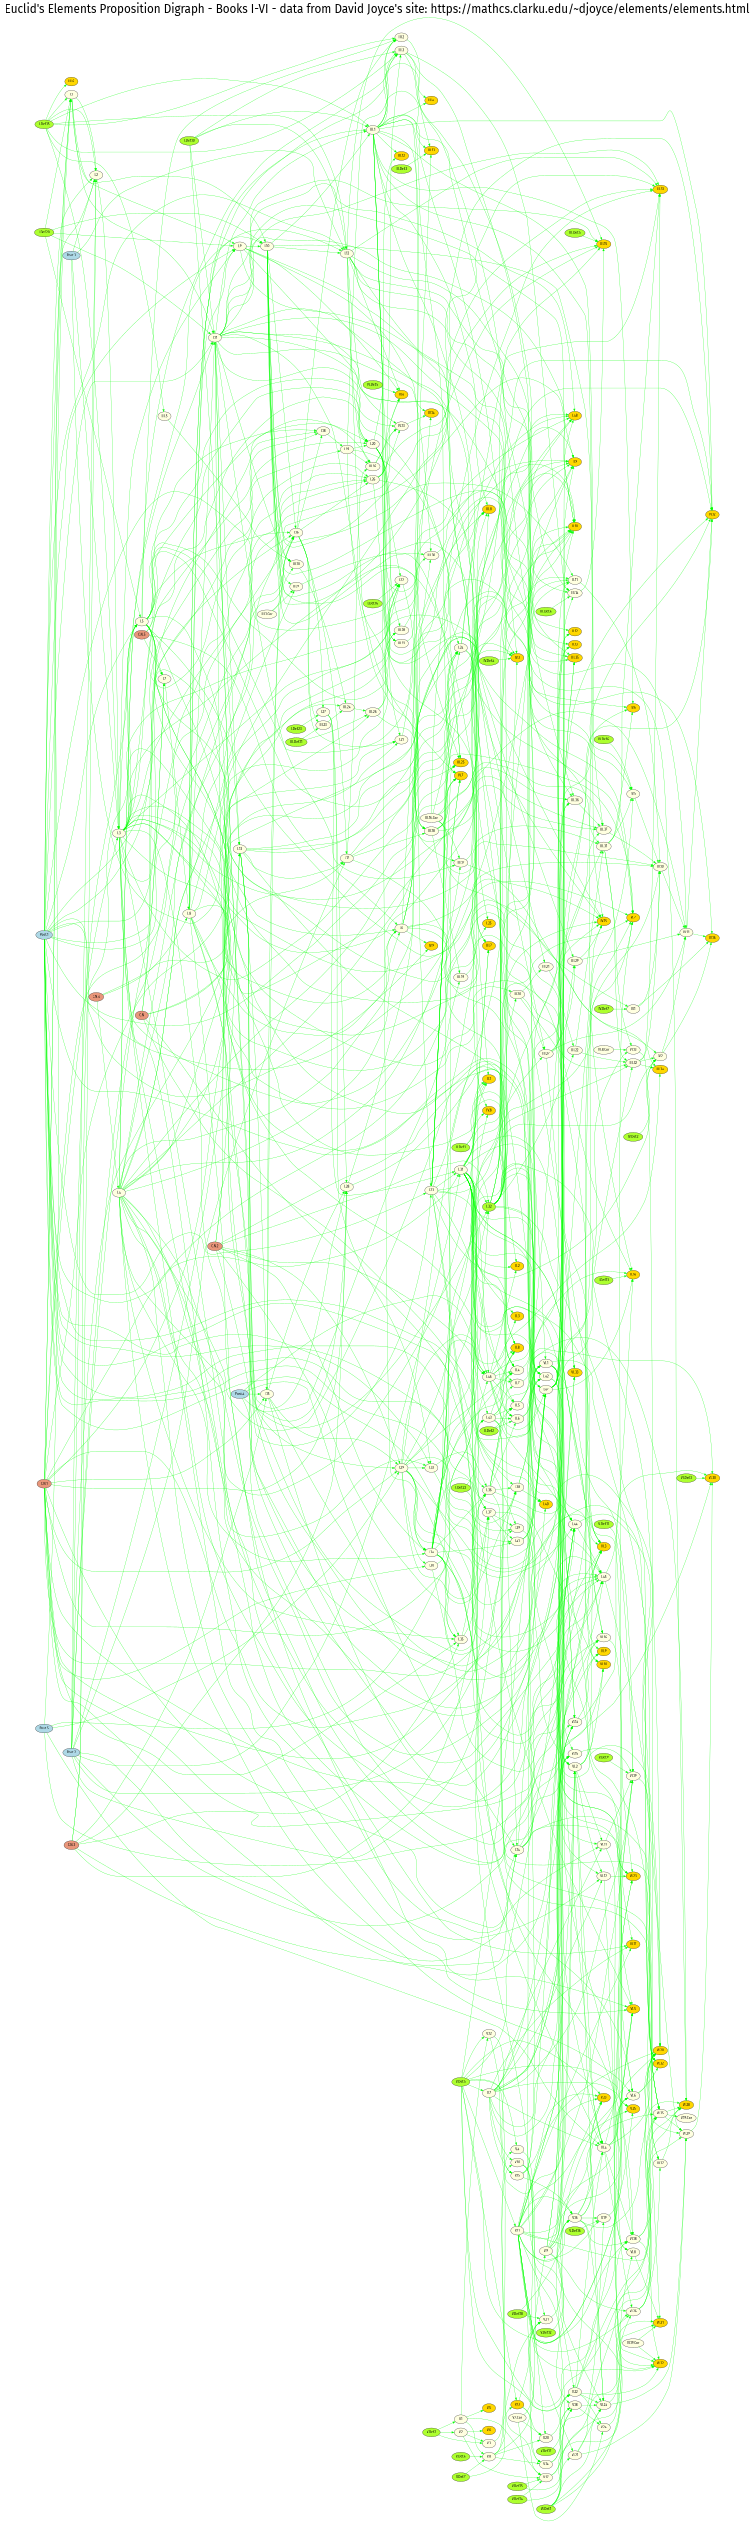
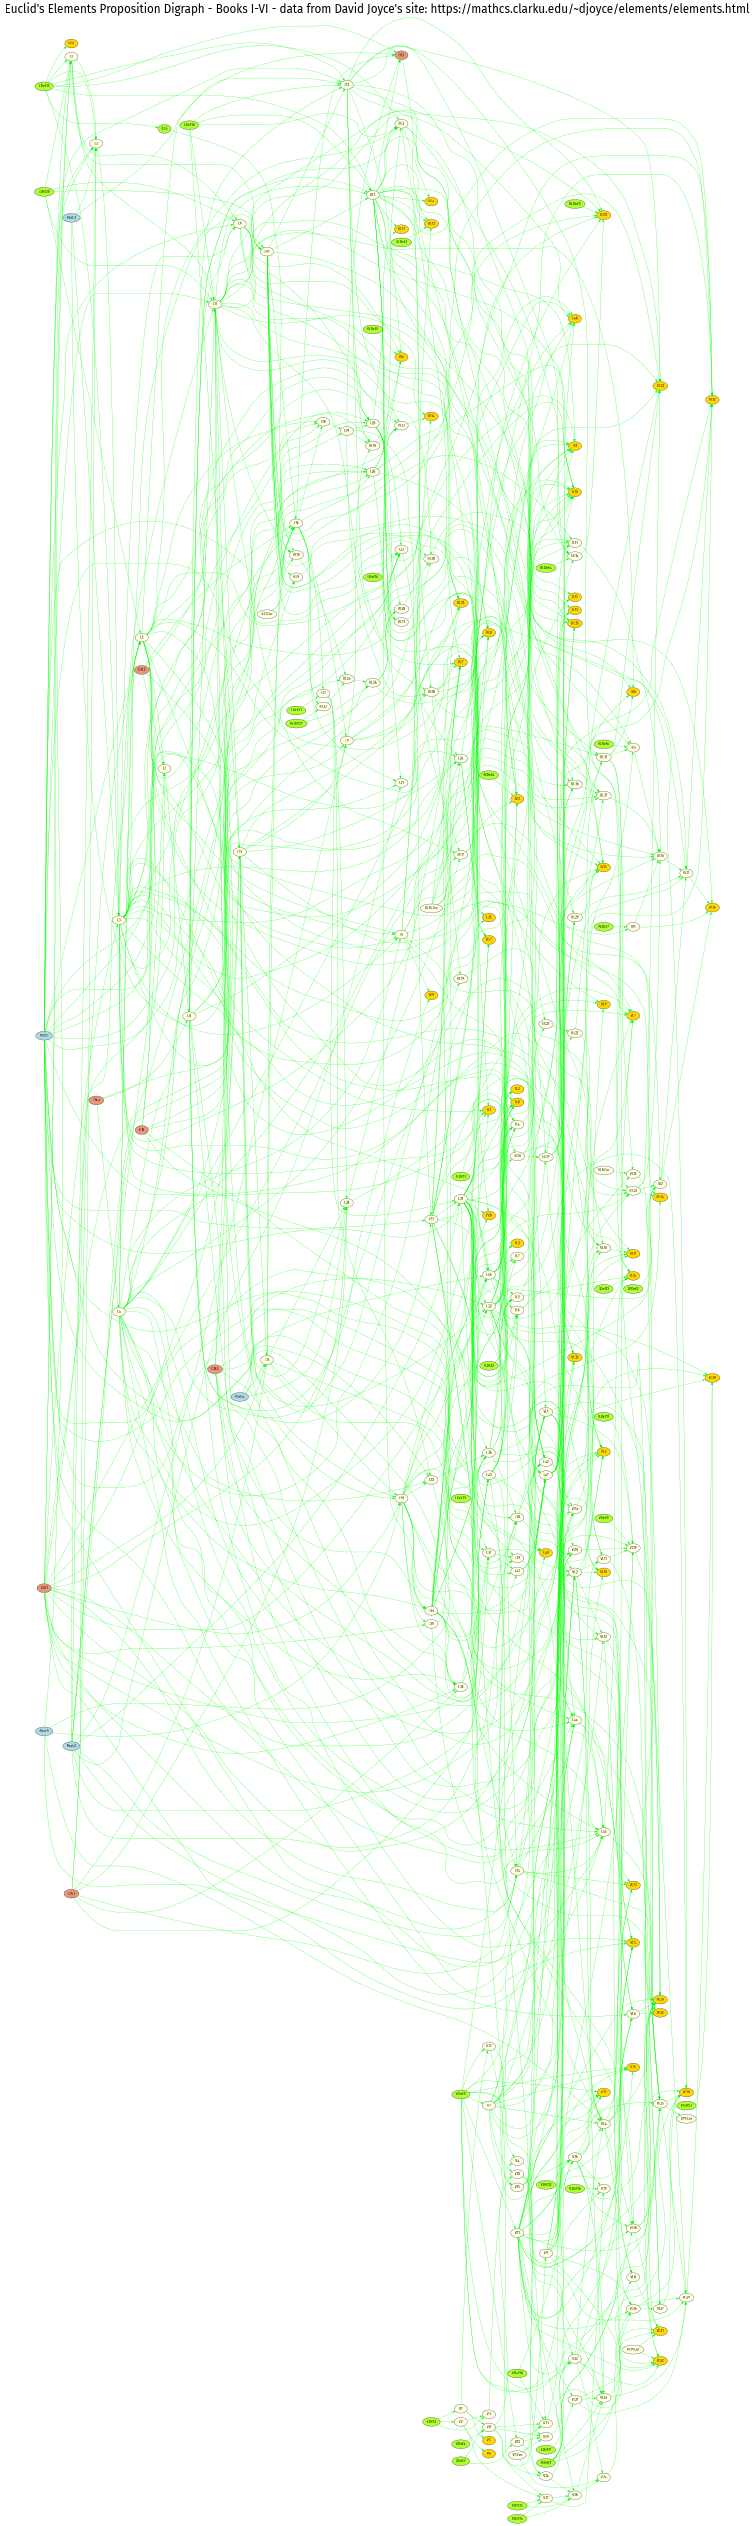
(401, 37) -> (401, 55)
(164, 416) -> (164, 129)
(459, 633) -> (651, 1300)
(489, 1207) -> (489, 1306)
(559, 1637) -> none
(517, 2405) -> (517, 2442)
(509, 2436) -> none
